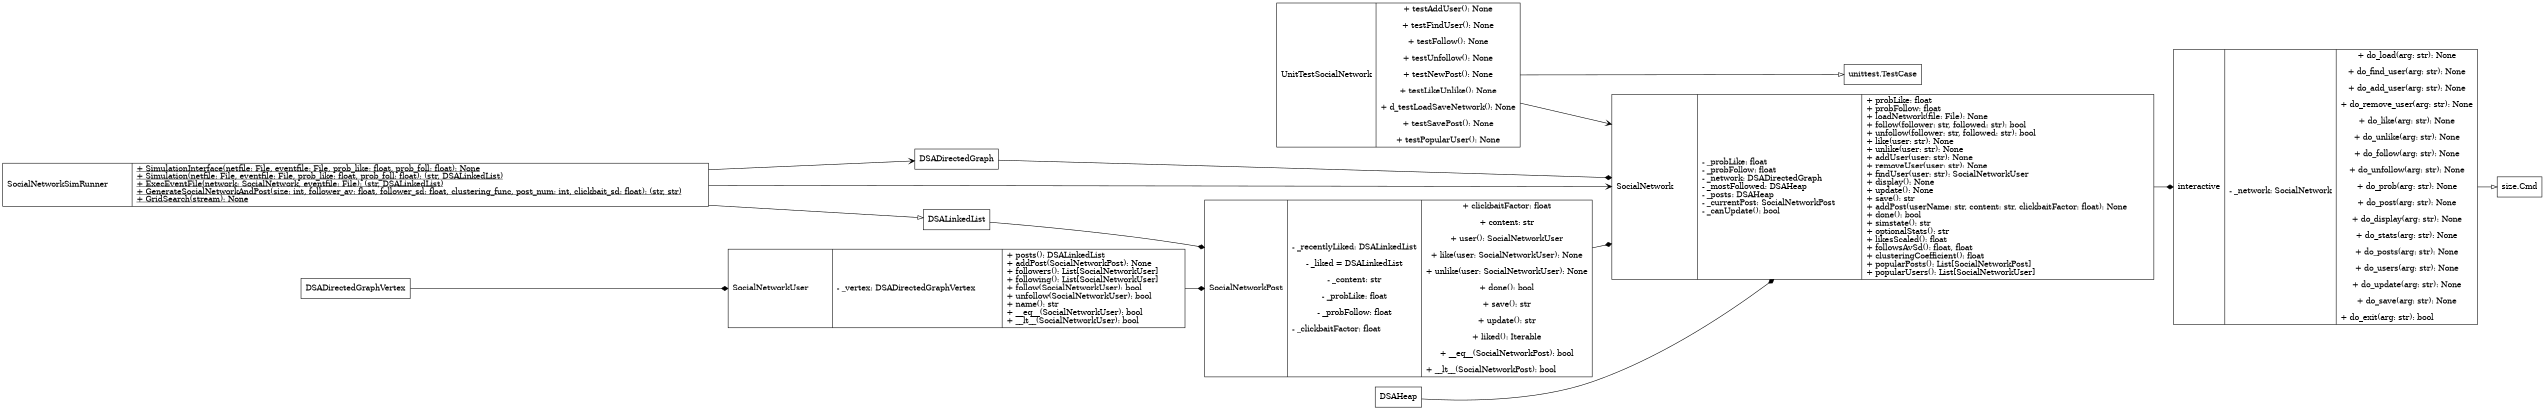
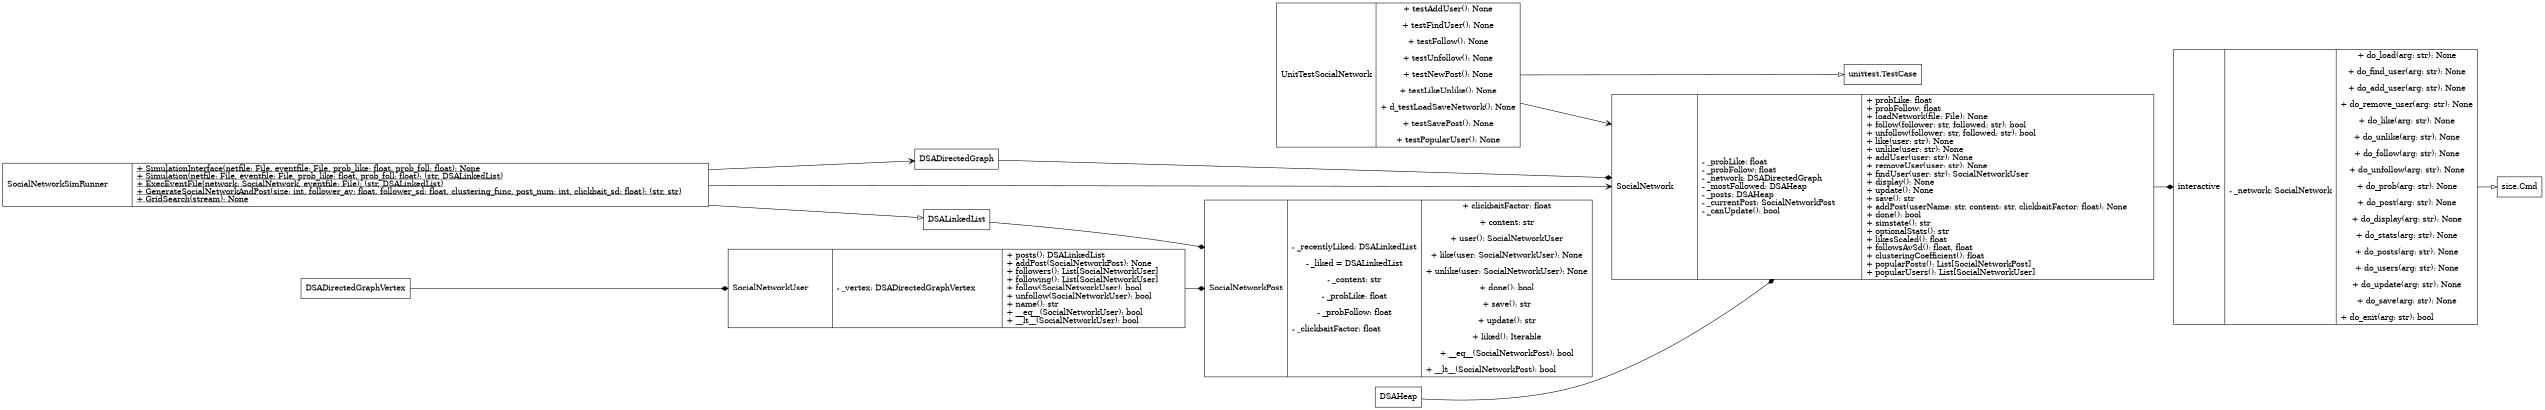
(1599, 247) -> none
